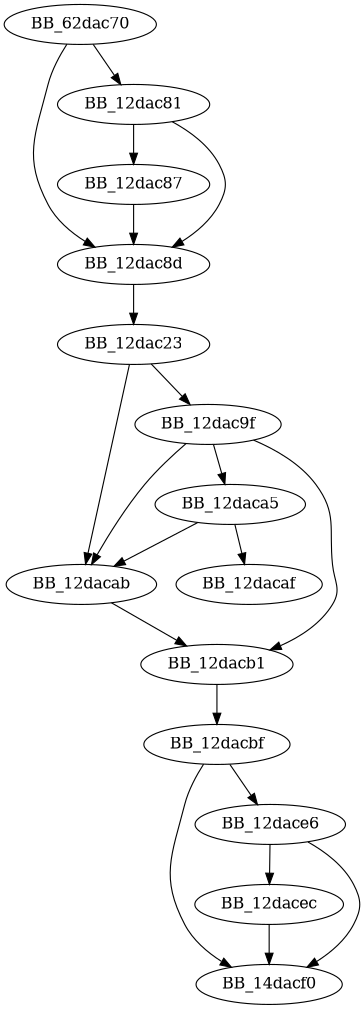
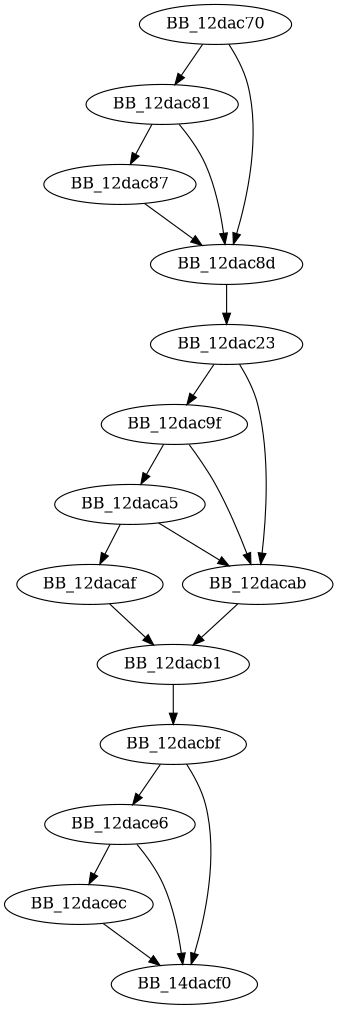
(80, 24) -> (215, 24)
(331, 538) -> (128, 621)
